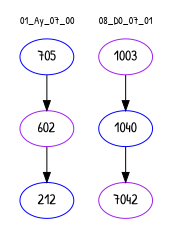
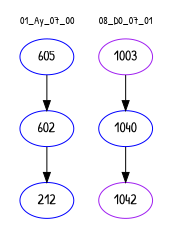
(47, 57) -> (47, 57)
(47, 129) -> (47, 129)
(126, 200) -> (126, 200)
